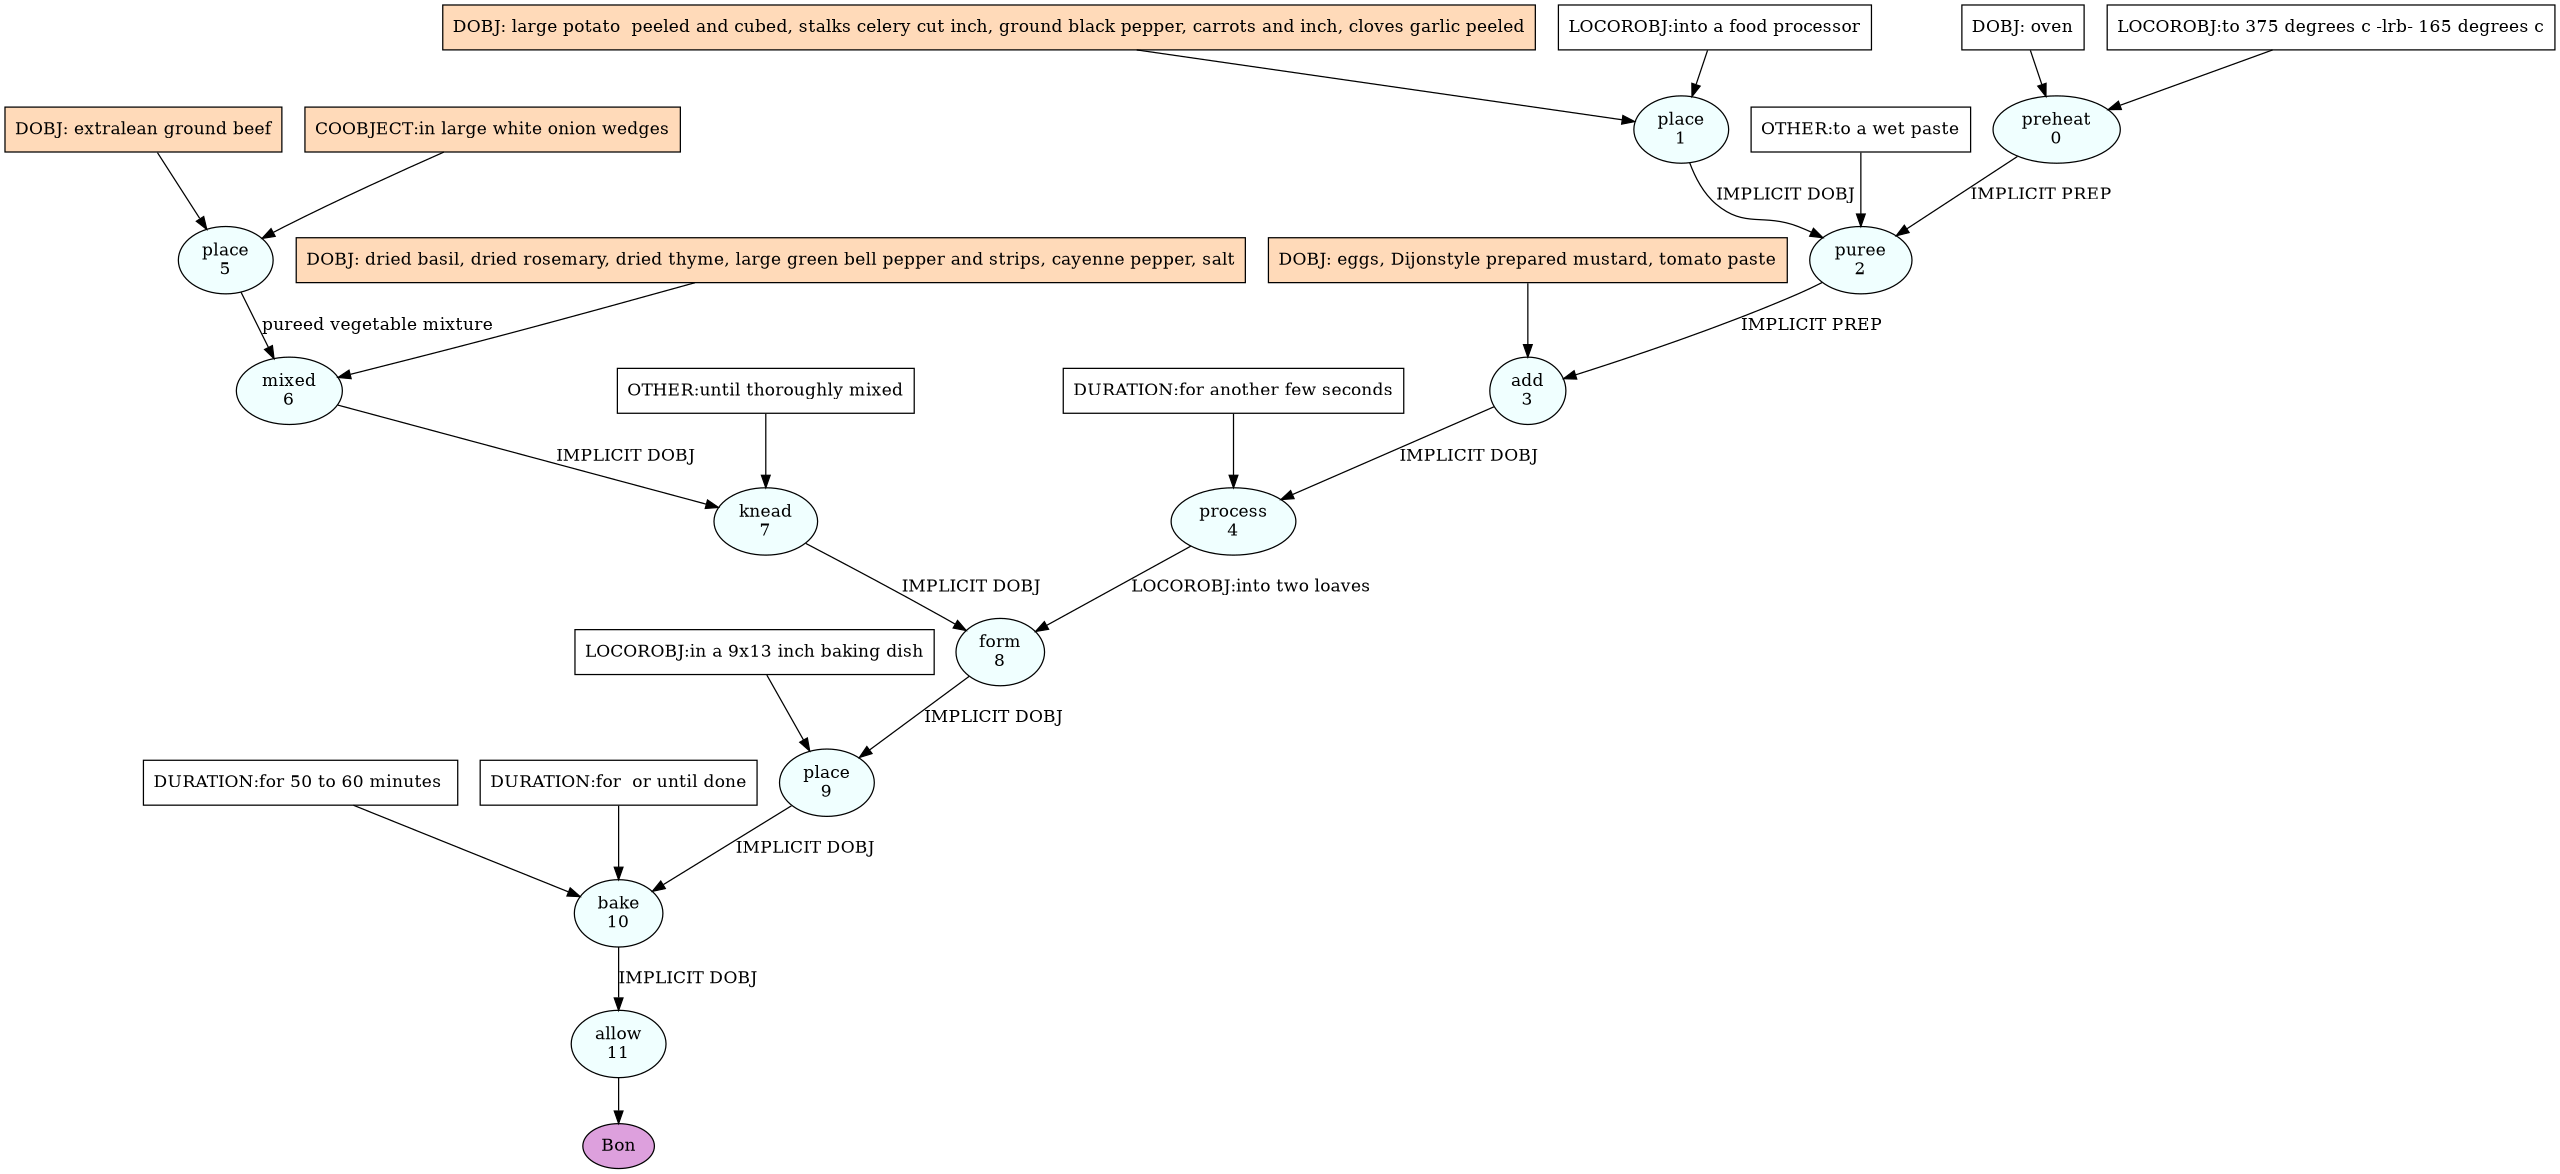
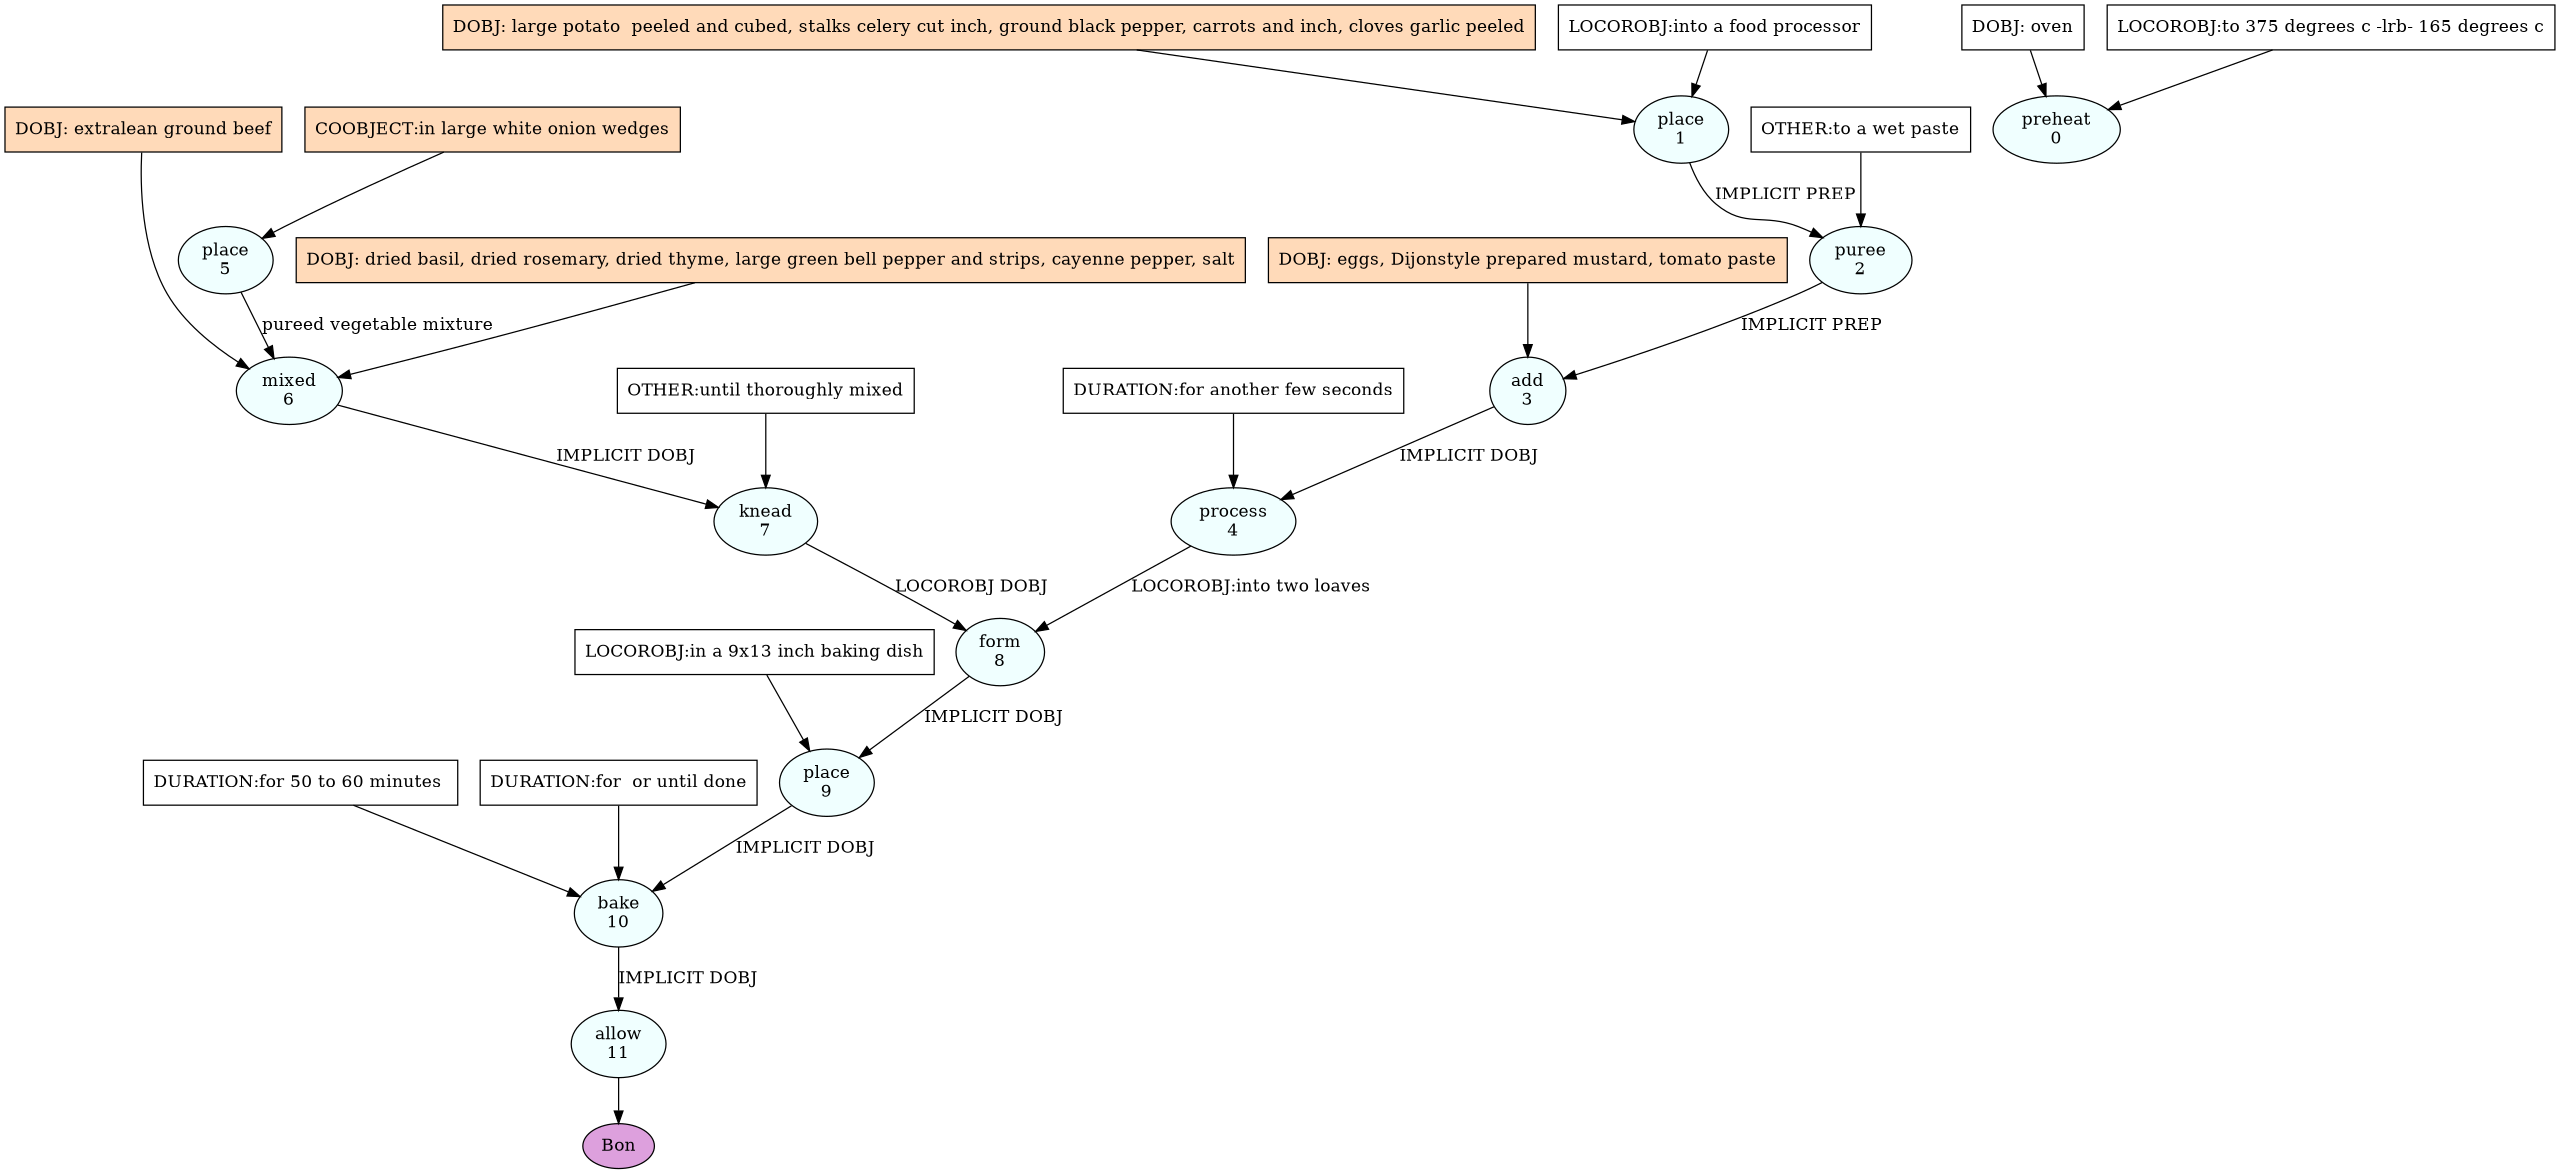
(179, 185) -> (157, 273)
(1962, 193) -> none
(1786, 195) -> (1786, 195)
(972, 587) -> (972, 587)
